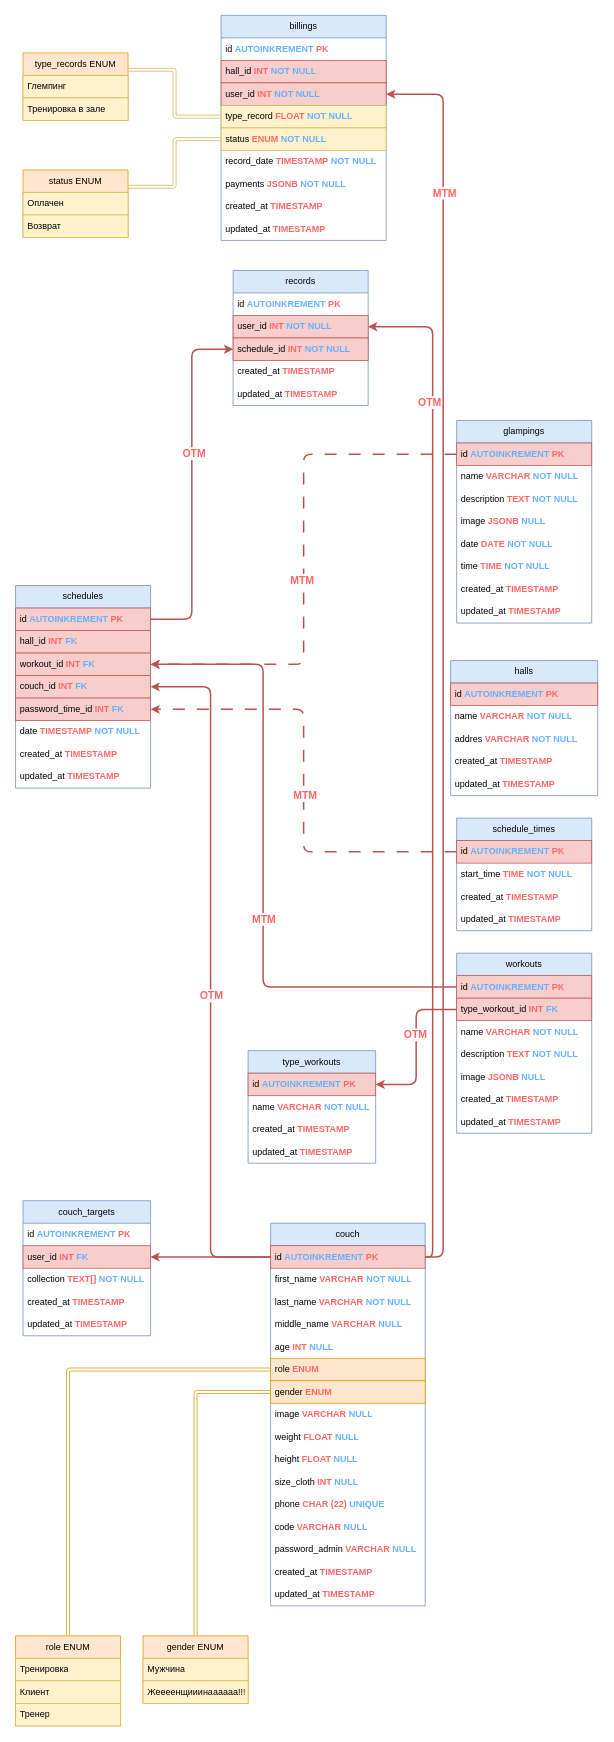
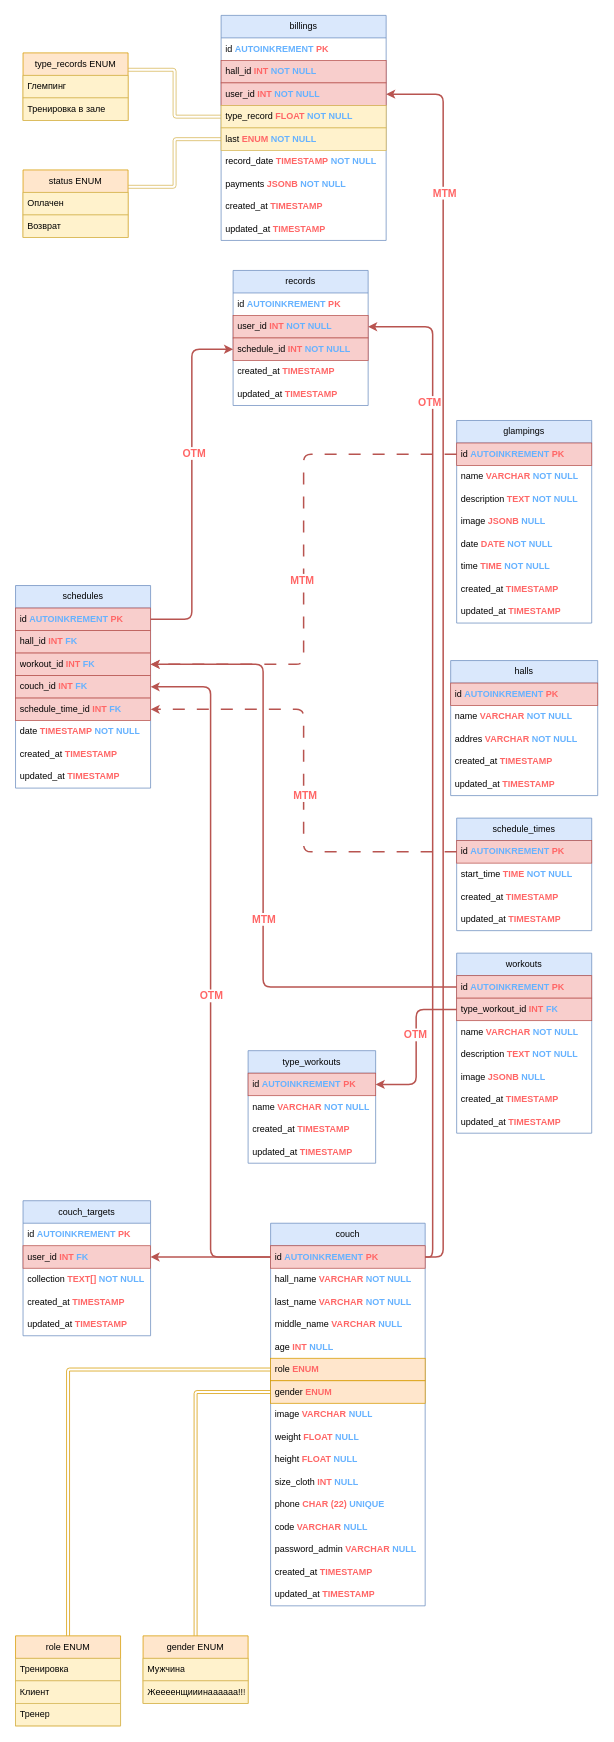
(275, 139) -> (268, 139)
(74, 709) -> (73, 709)
(338, 1279) -> (335, 1279)
